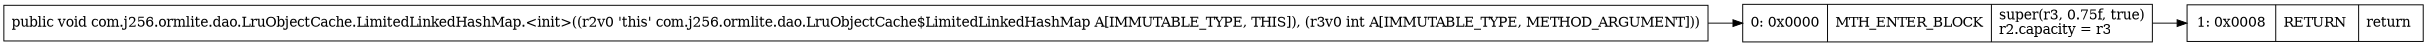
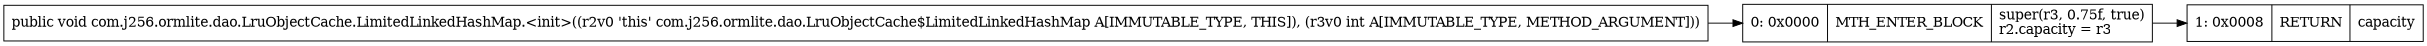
(2389, 23) -> (2387, 23)
